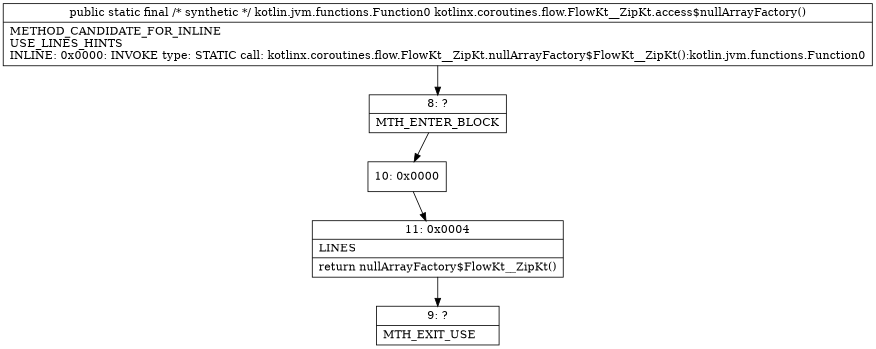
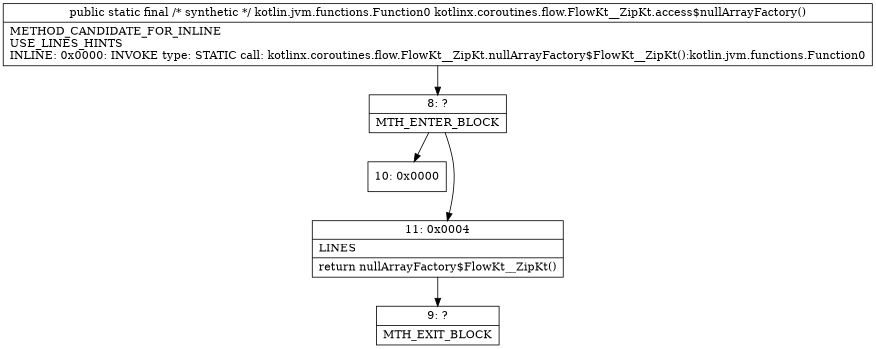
(418, 203) -> (454, 172)
(430, 335) -> (438, 335)
